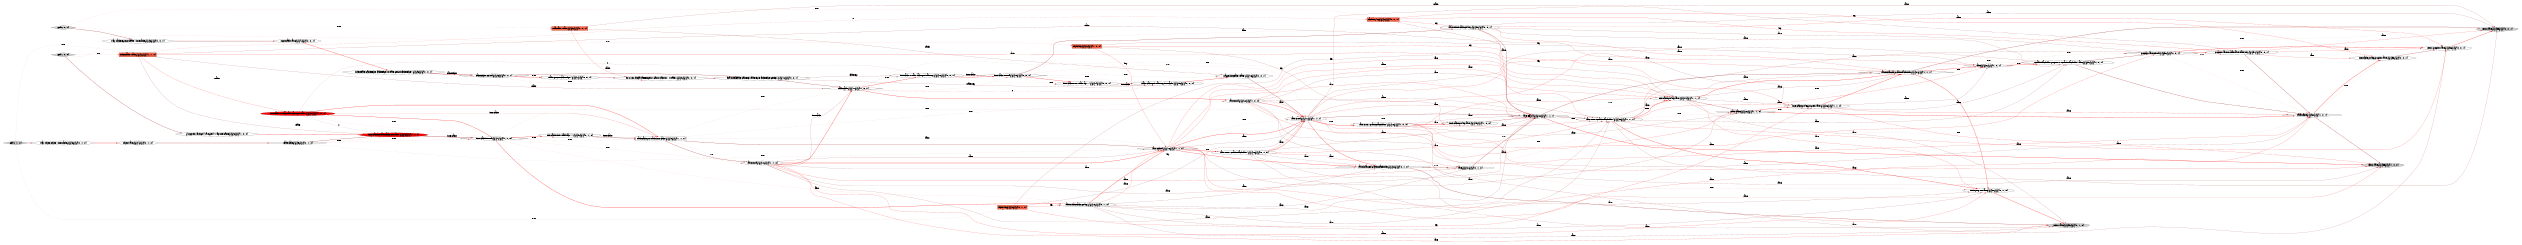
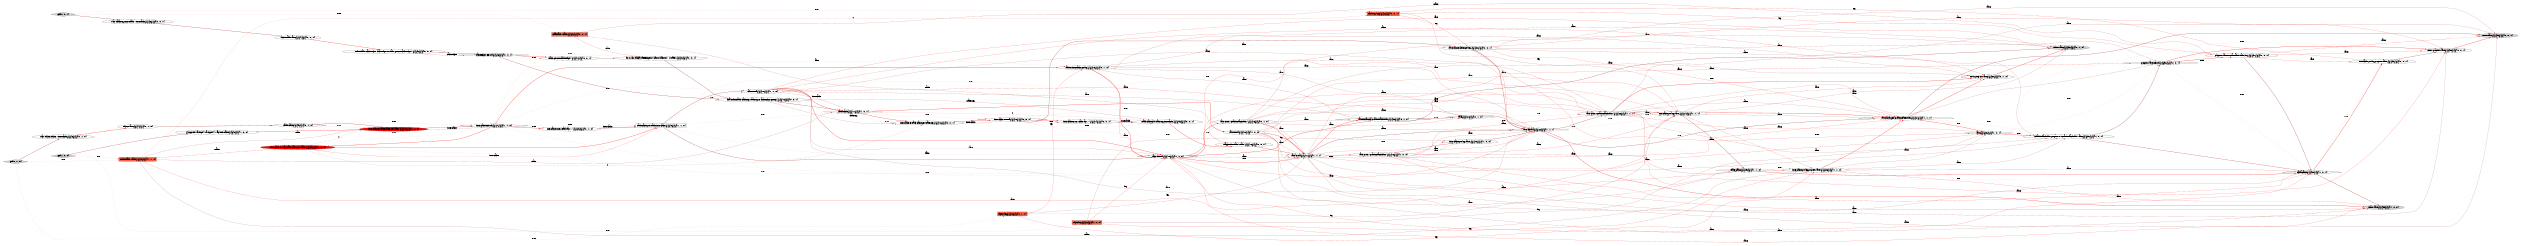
none -> (1706, 140)
